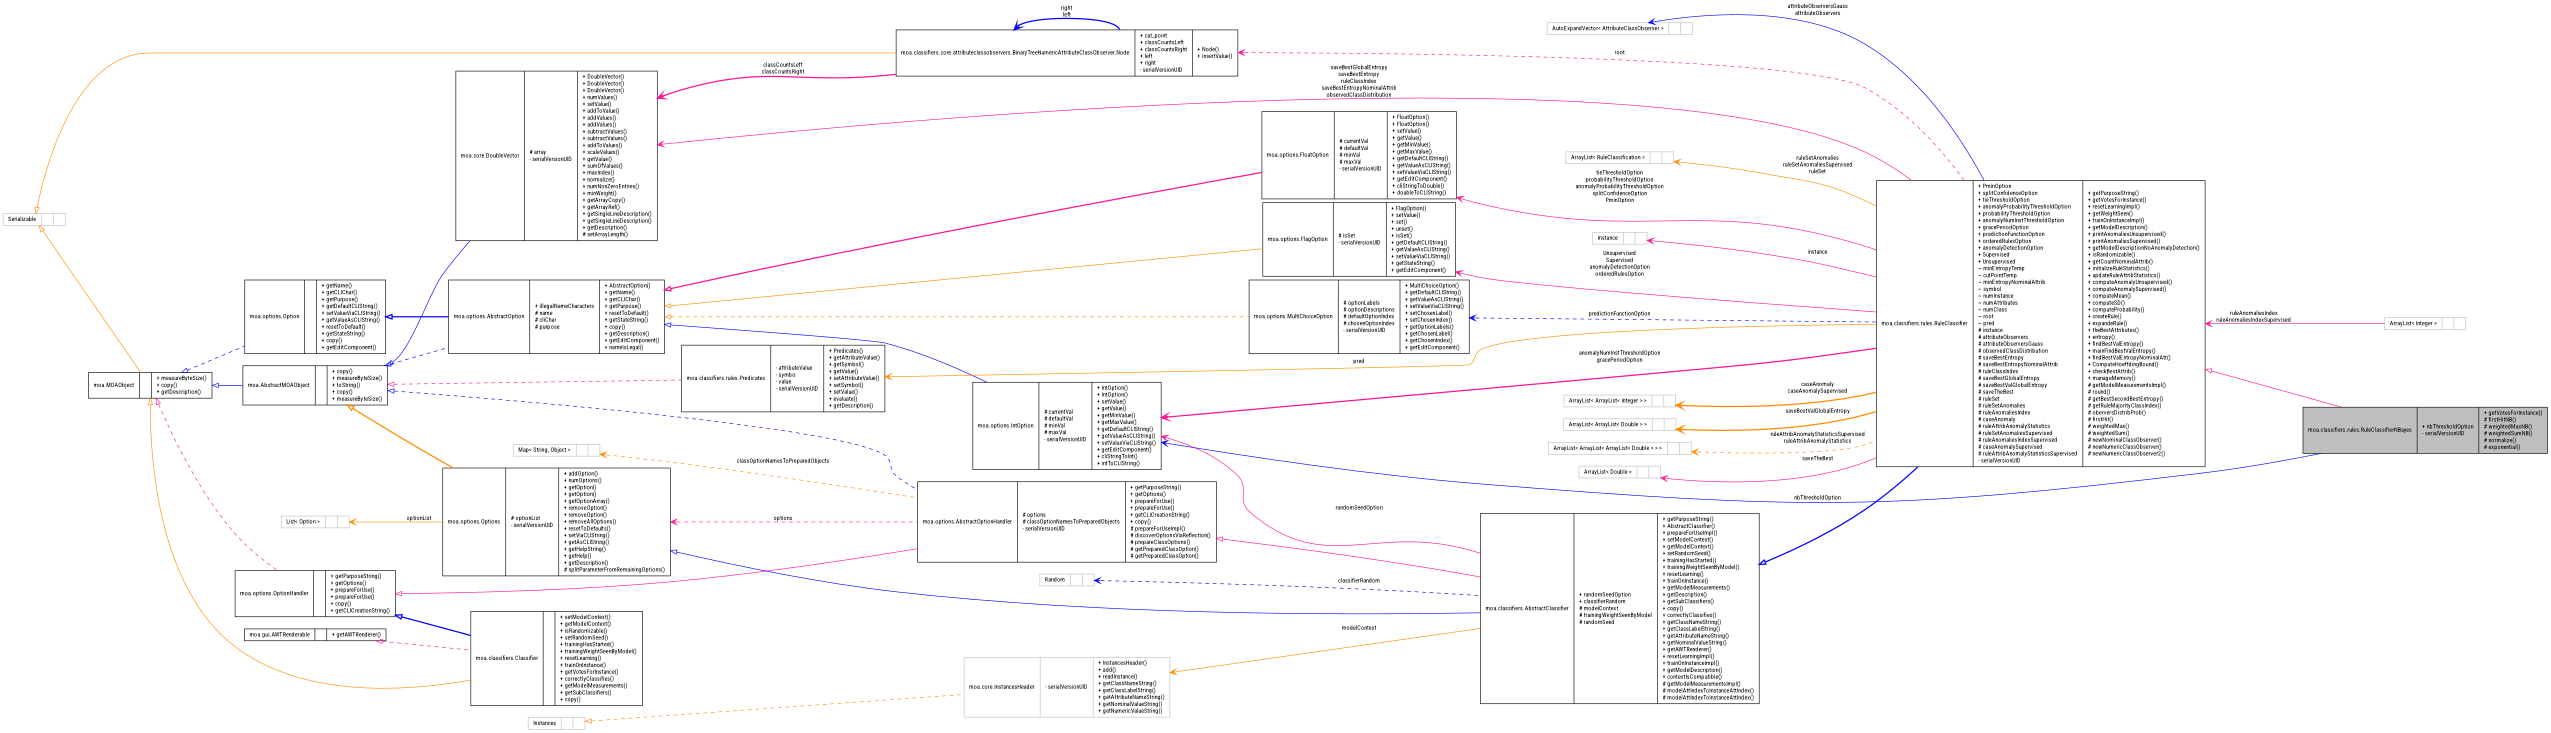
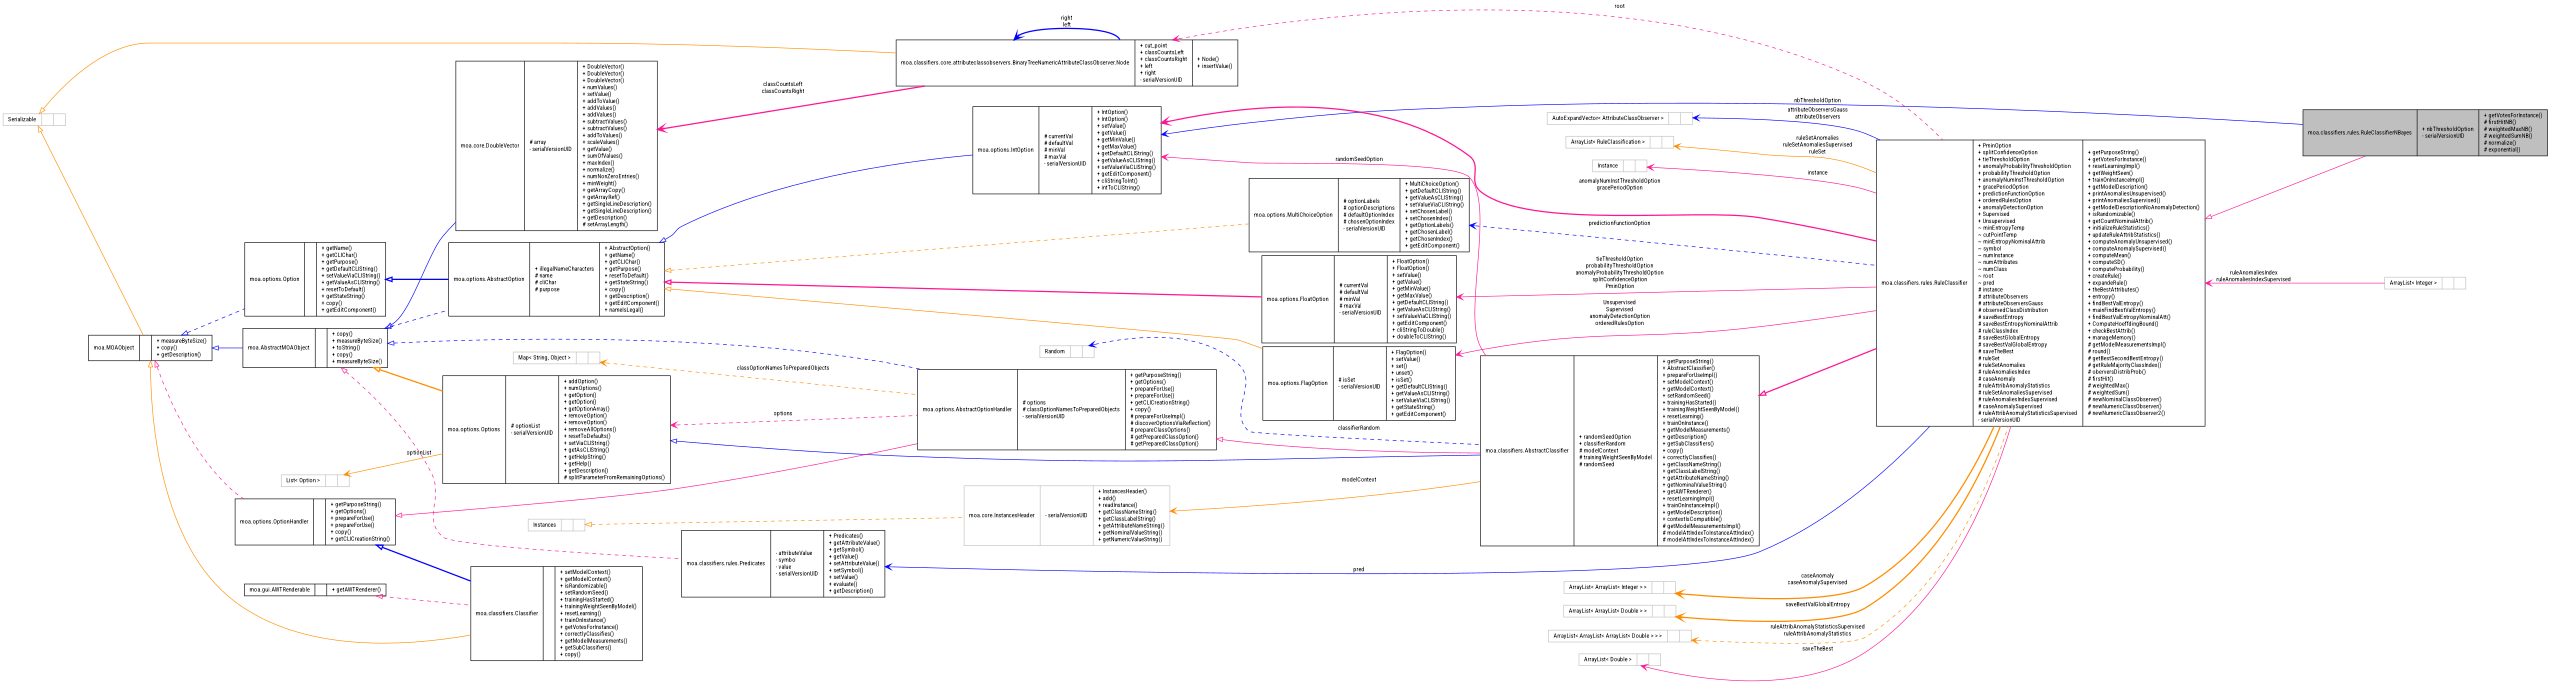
(1294, 100) -> none
(1389, 367) -> (1433, 573)
(1846, 522) -> (1821, 371)
